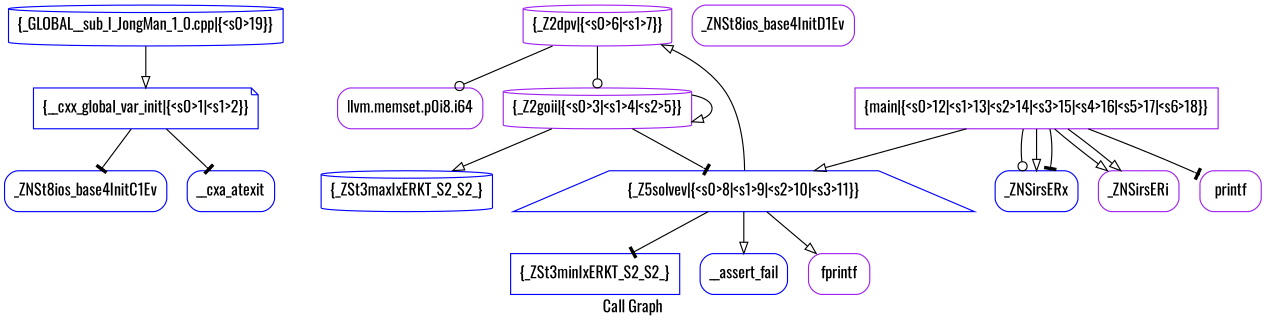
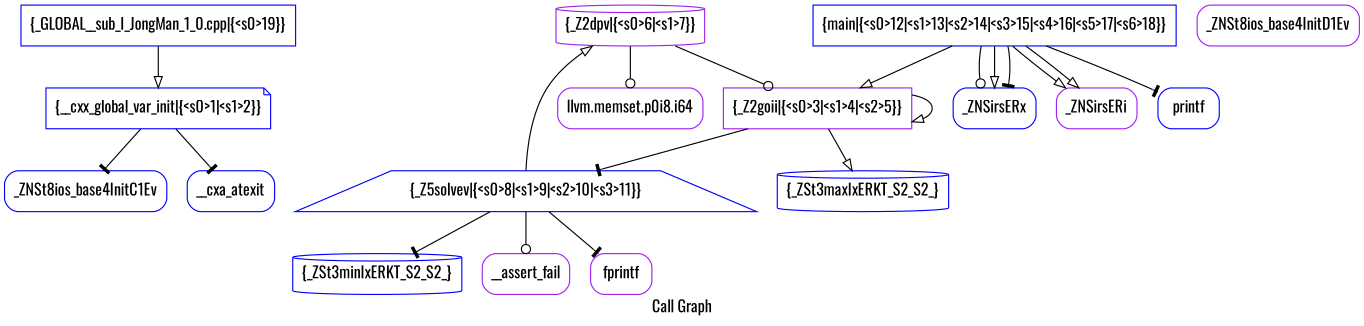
(146, 26) -> (158, 26)
(597, 108) -> (818, 108)
(1037, 108) -> (995, 26)
(896, 148) -> (911, 65)
(1231, 191) -> (1189, 108)
(744, 227) -> (526, 228)
(787, 229) -> (571, 231)
(595, 274) -> (377, 274)
(744, 274) -> (526, 274)
